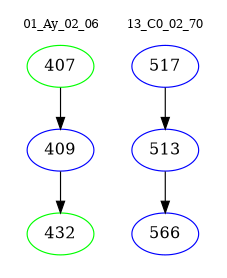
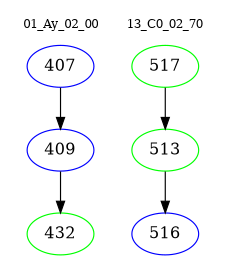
(61, 25) -> (61, 25)
(61, 66) -> (61, 66)
(165, 66) -> (165, 66)
(165, 150) -> (165, 150)
(165, 234) -> (165, 234)
